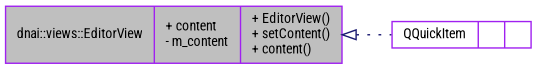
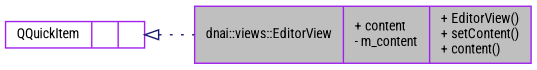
(374, 35) -> (177, 35)
